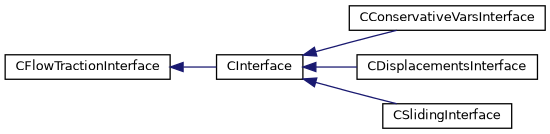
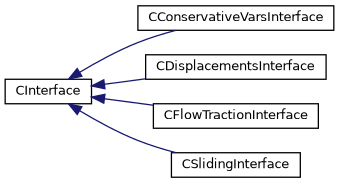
(200, 67) -> (129, 102)
